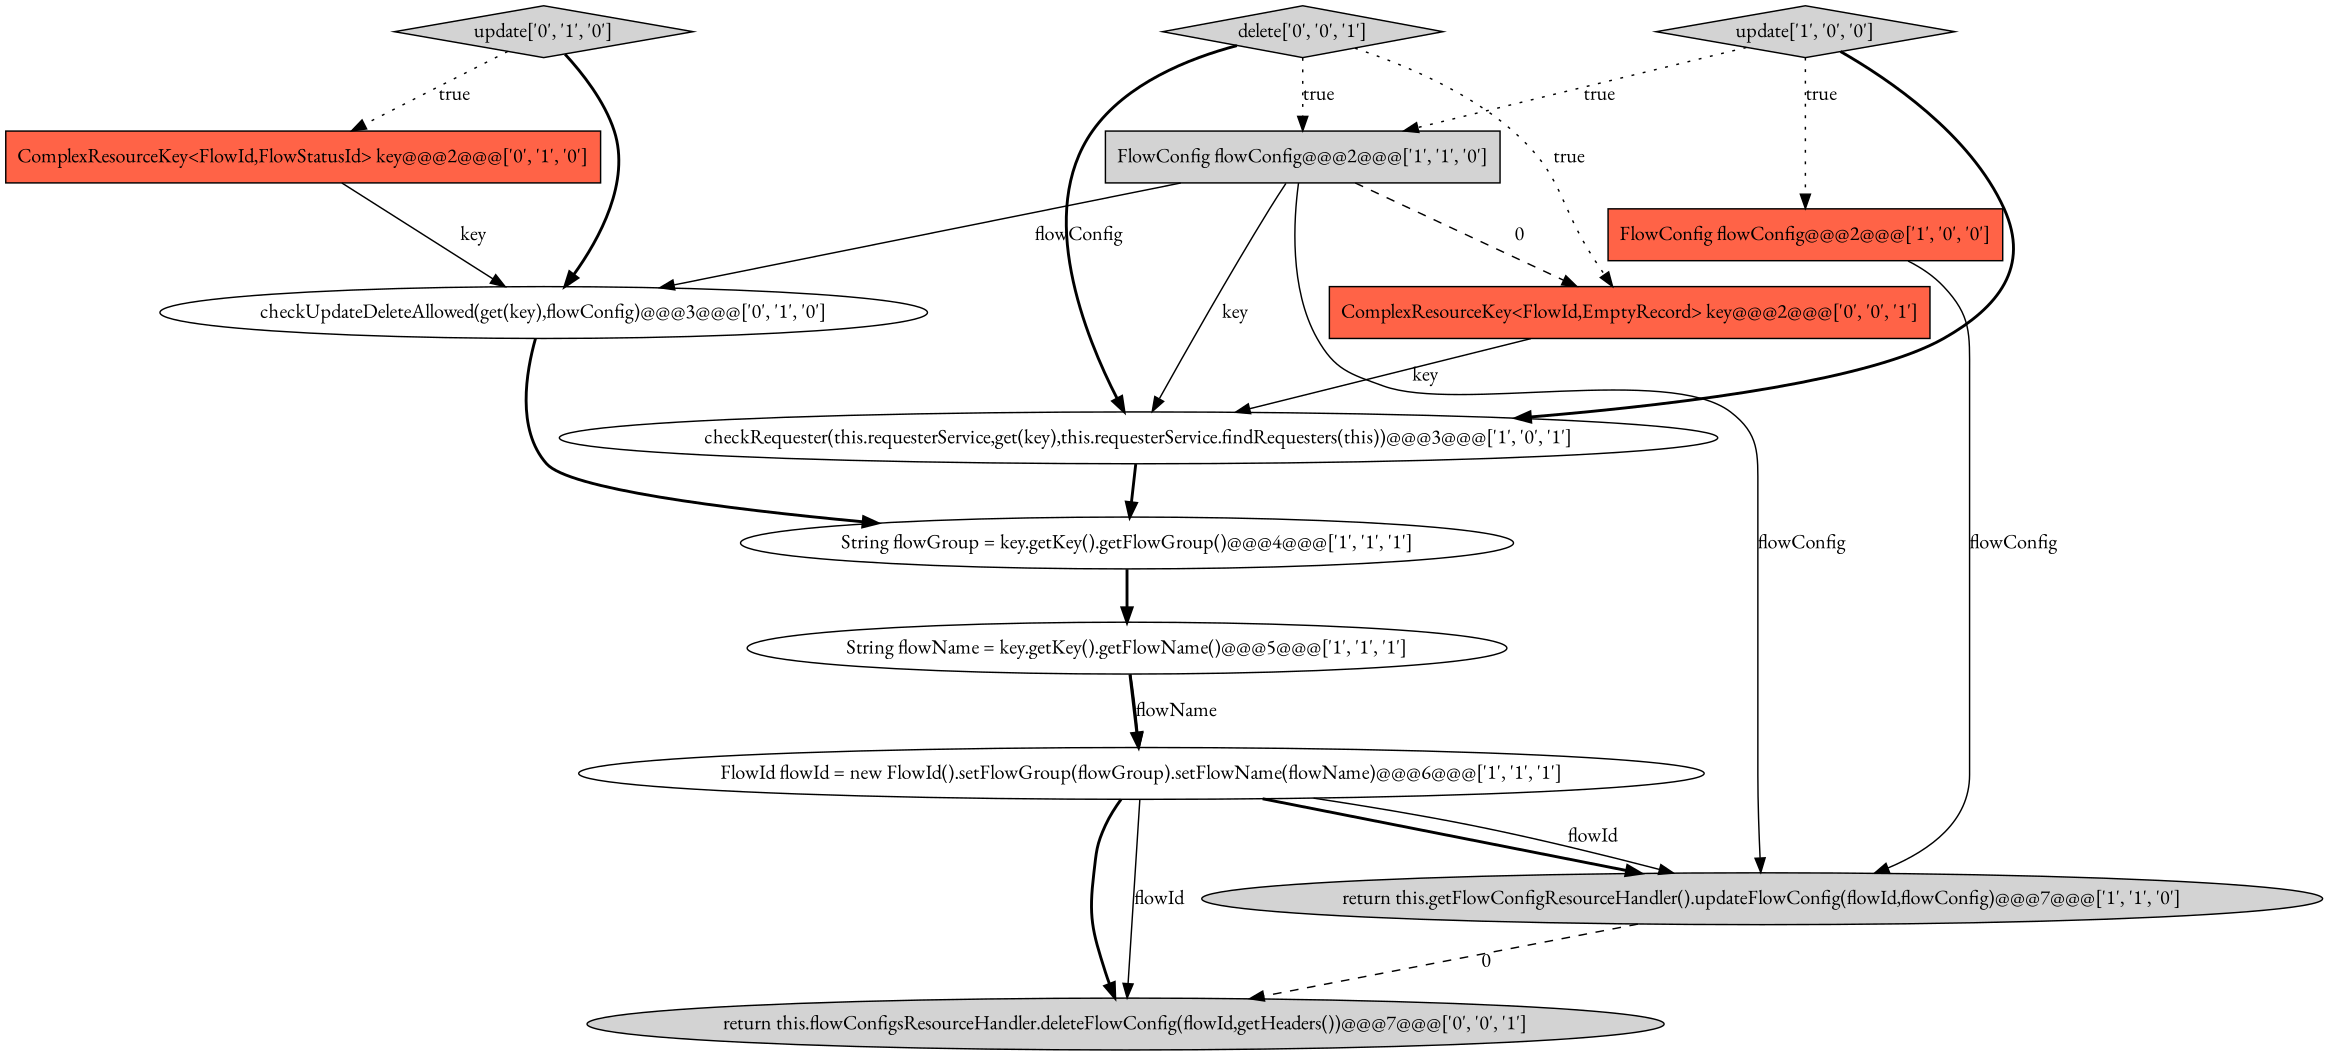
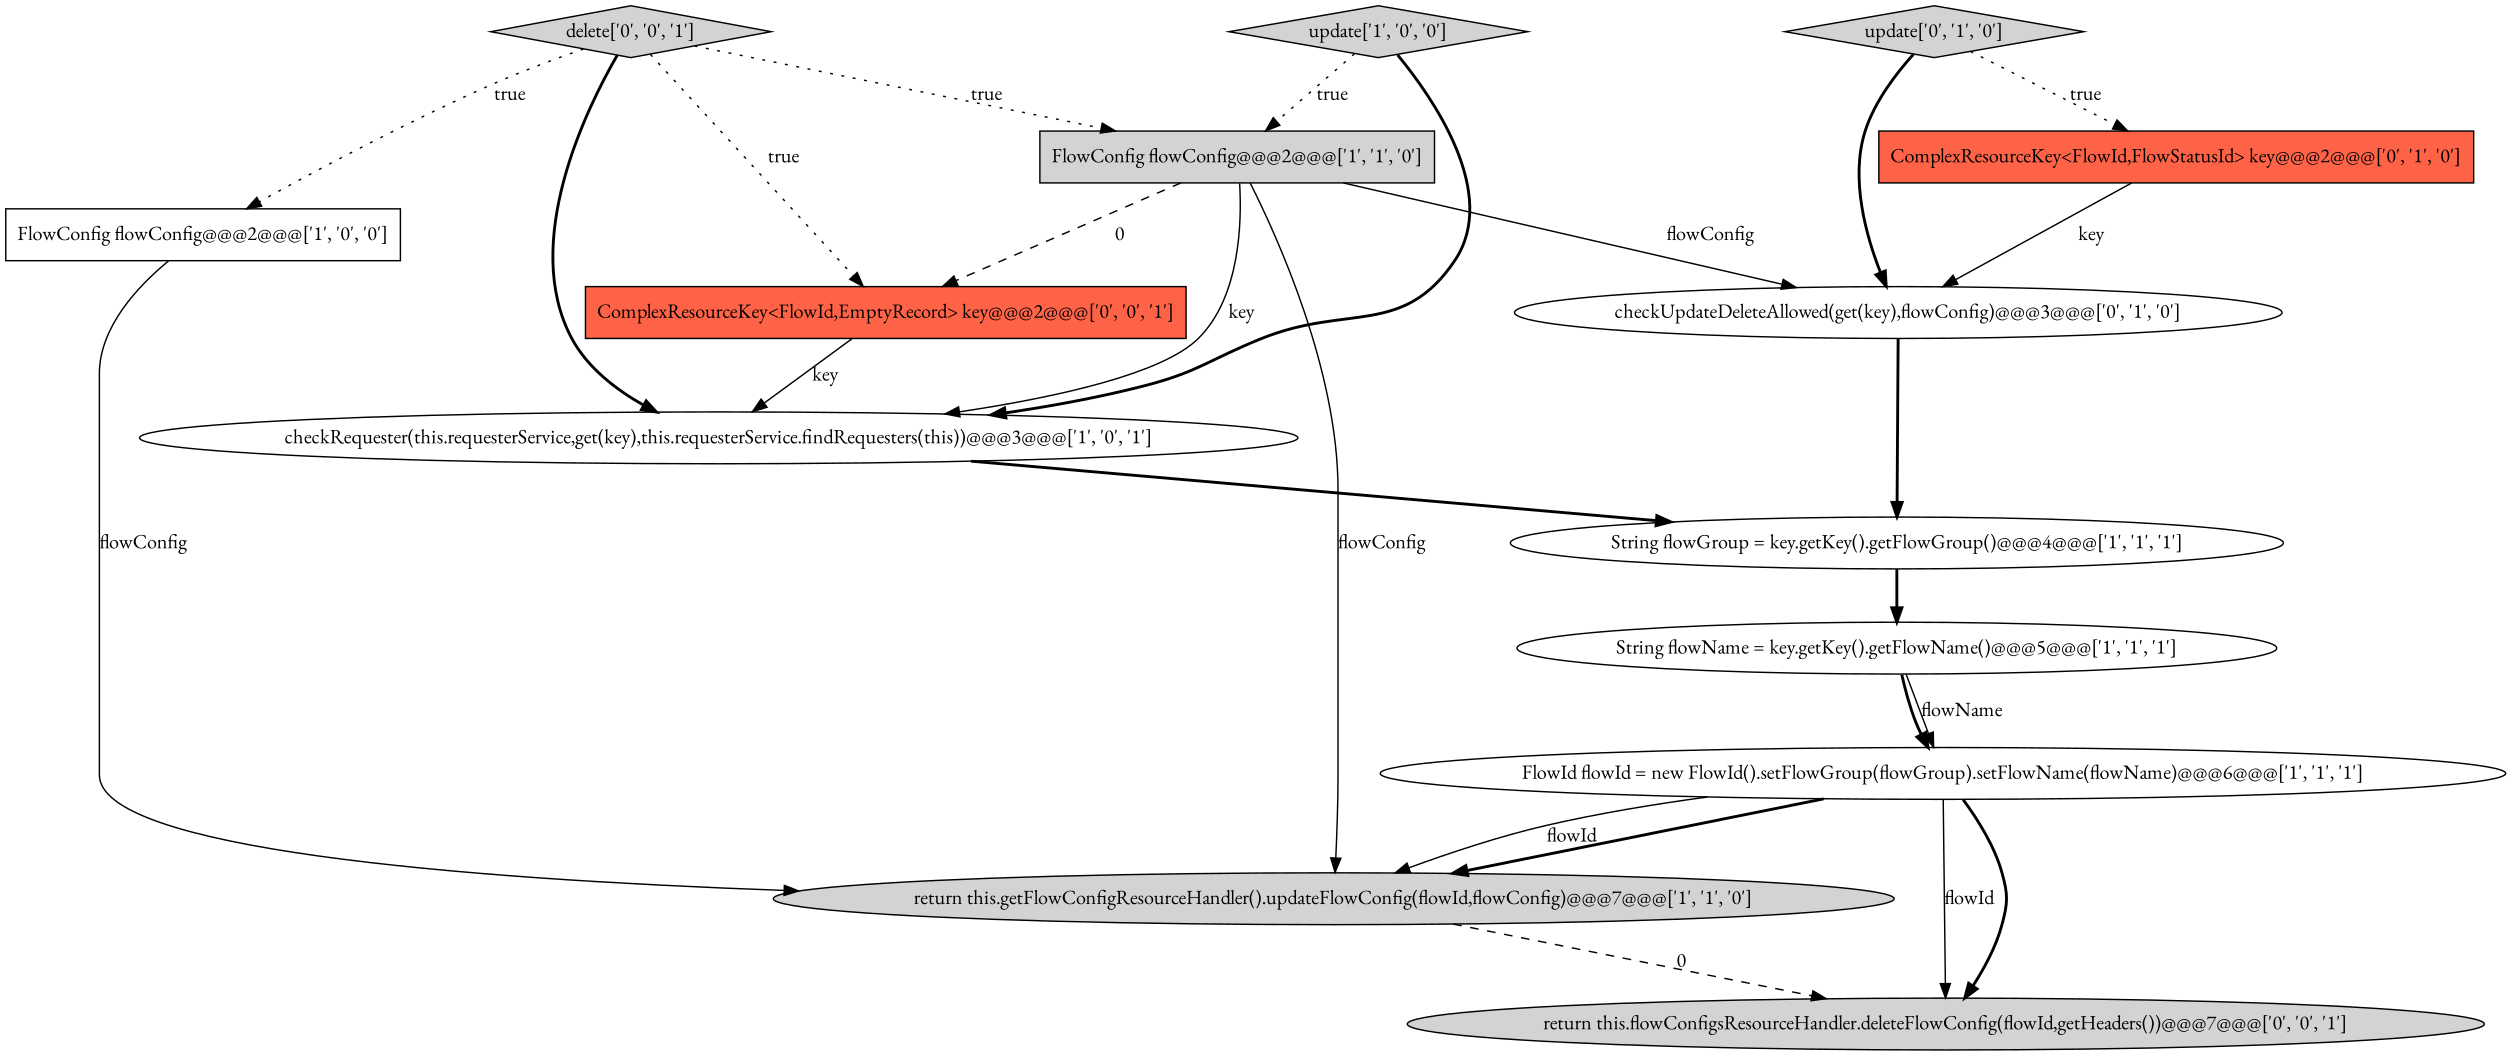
(1805, 126) -> (418, 119)
(1805, 235) -> (203, 235)
